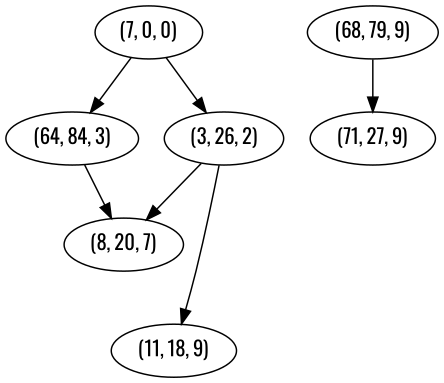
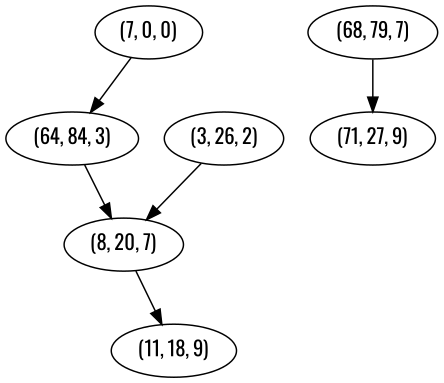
(373, 32) -> (373, 32)
(182, 79) -> none
(204, 238) -> (146, 291)
